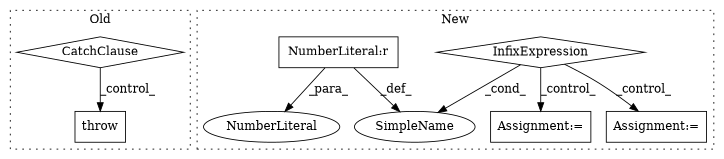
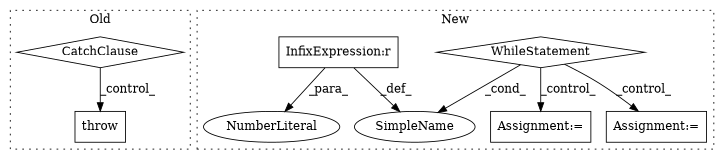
(338, 52) -> (338, 52)
(541, 52) -> (541, 52)
